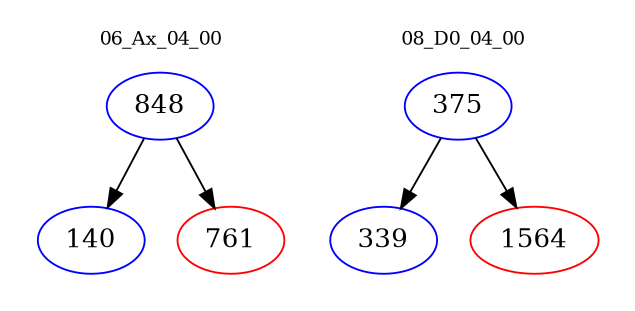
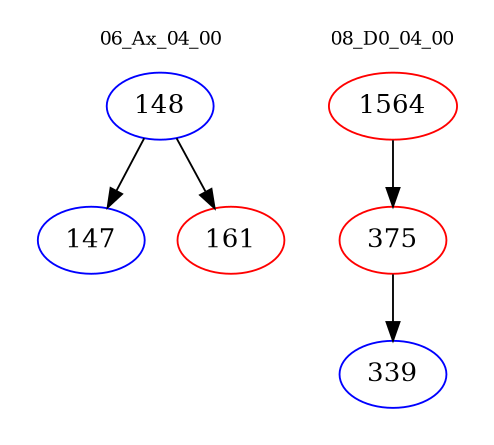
(160, 106) -> (160, 106)
(458, 106) -> (393, 240)
(491, 165) -> (393, 164)
(91, 240) -> (91, 240)
(231, 240) -> (231, 240)
